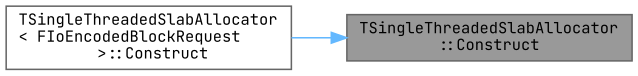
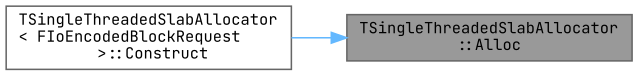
(489, 38) -> (489, 38)
